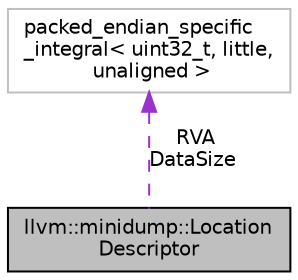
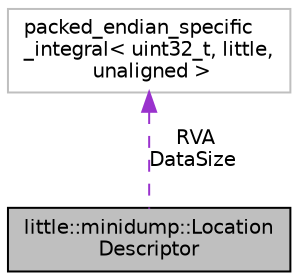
(149, 240) -> (149, 240)
